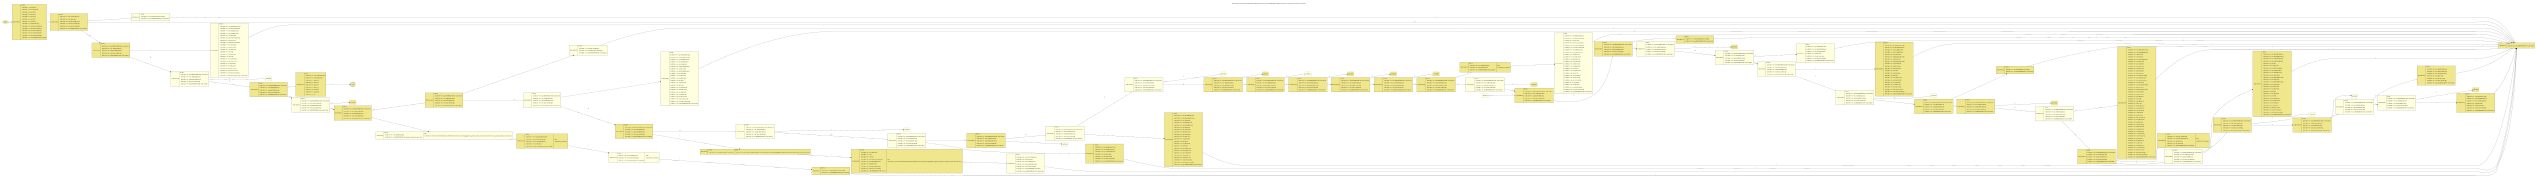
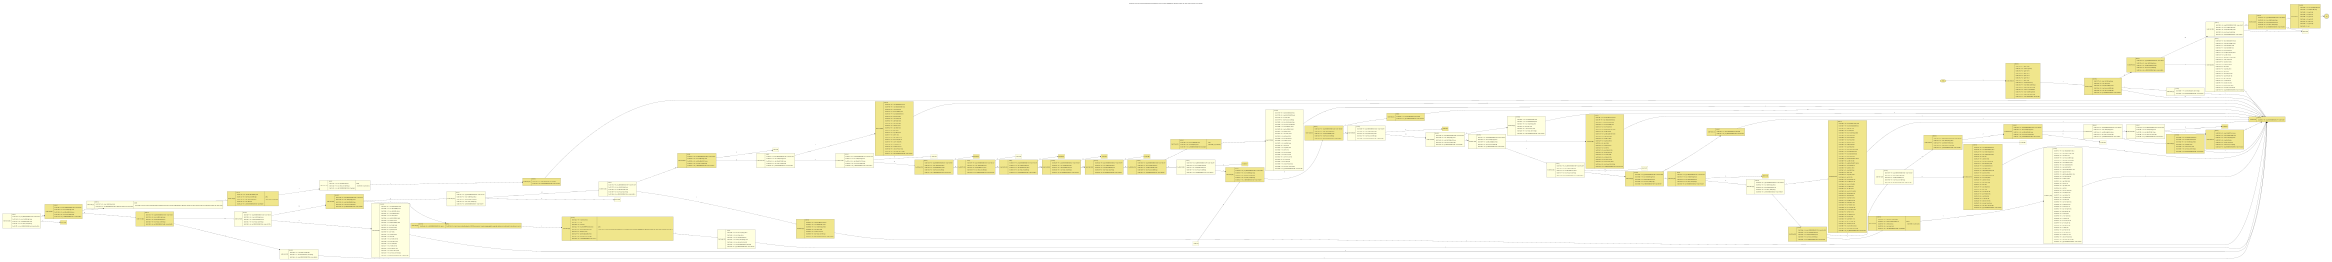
(289, 97) -> (2294, 30)
none -> (2063, 196)
